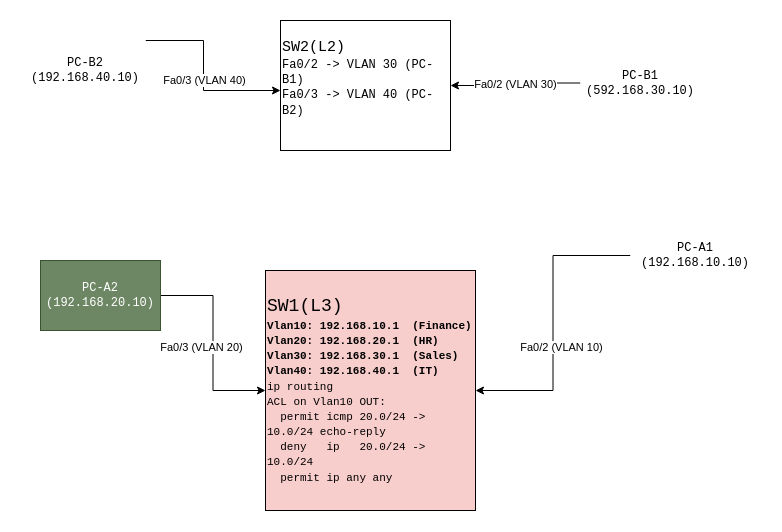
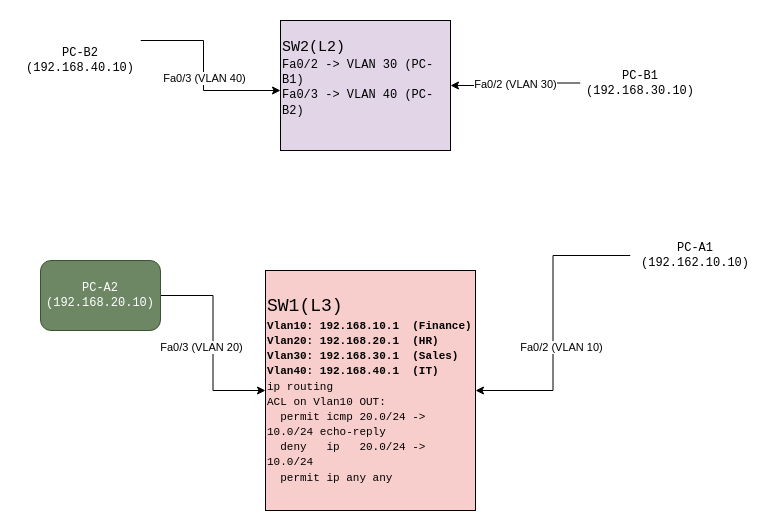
(86, 71) -> (81, 61)
(641, 84) -> (641, 84)
(366, 86) -> (366, 86)
(696, 256) -> (696, 256)
(101, 296) -> (101, 296)
